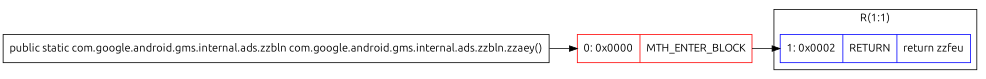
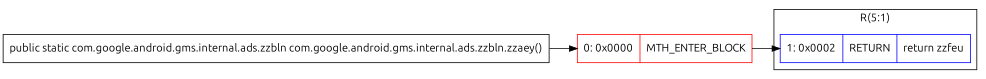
(875, 18) -> (875, 18)
